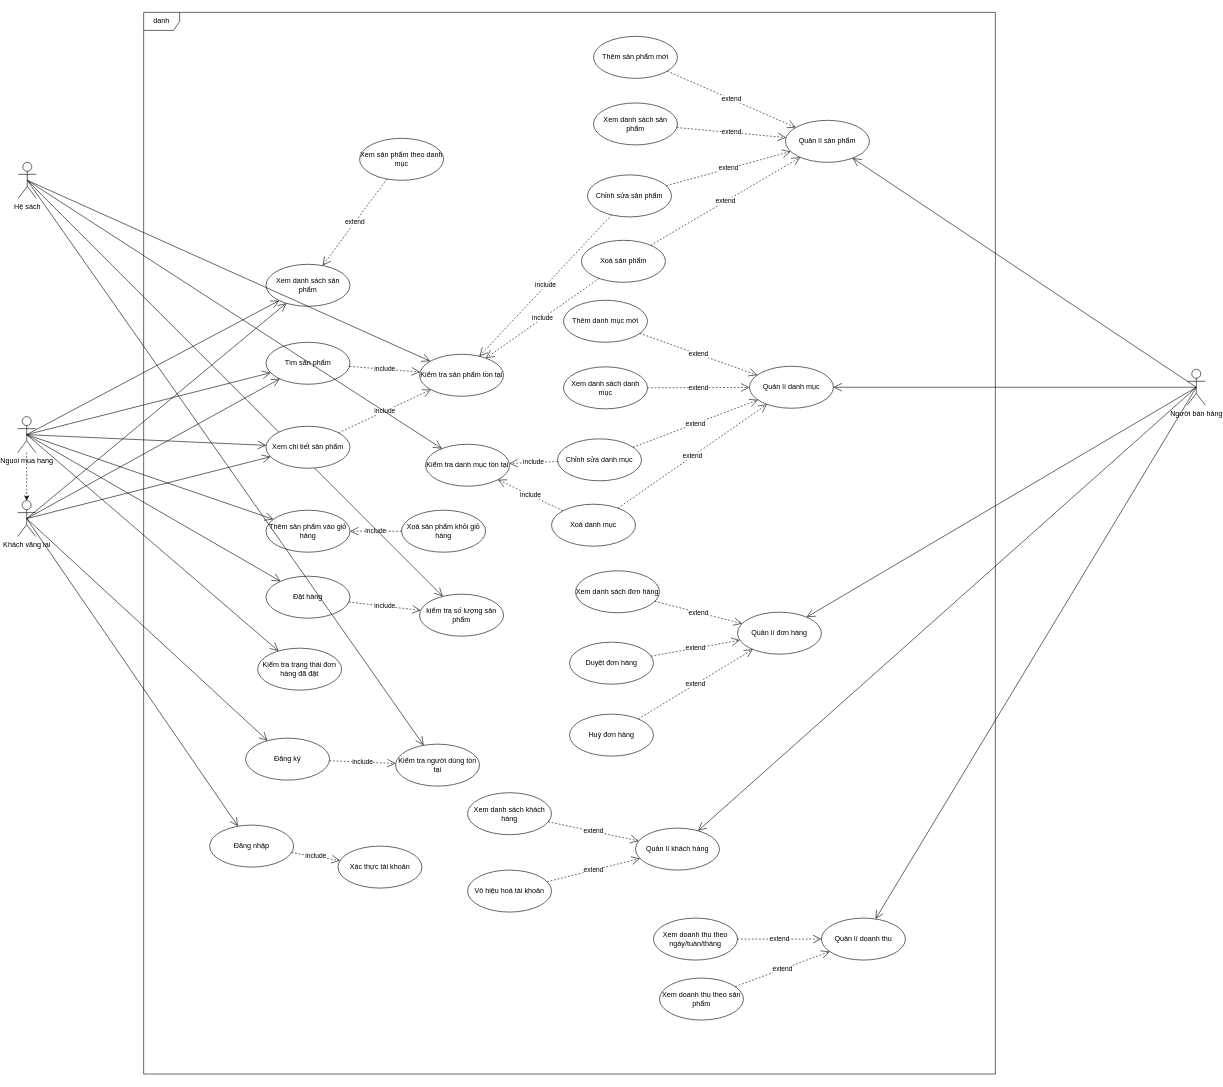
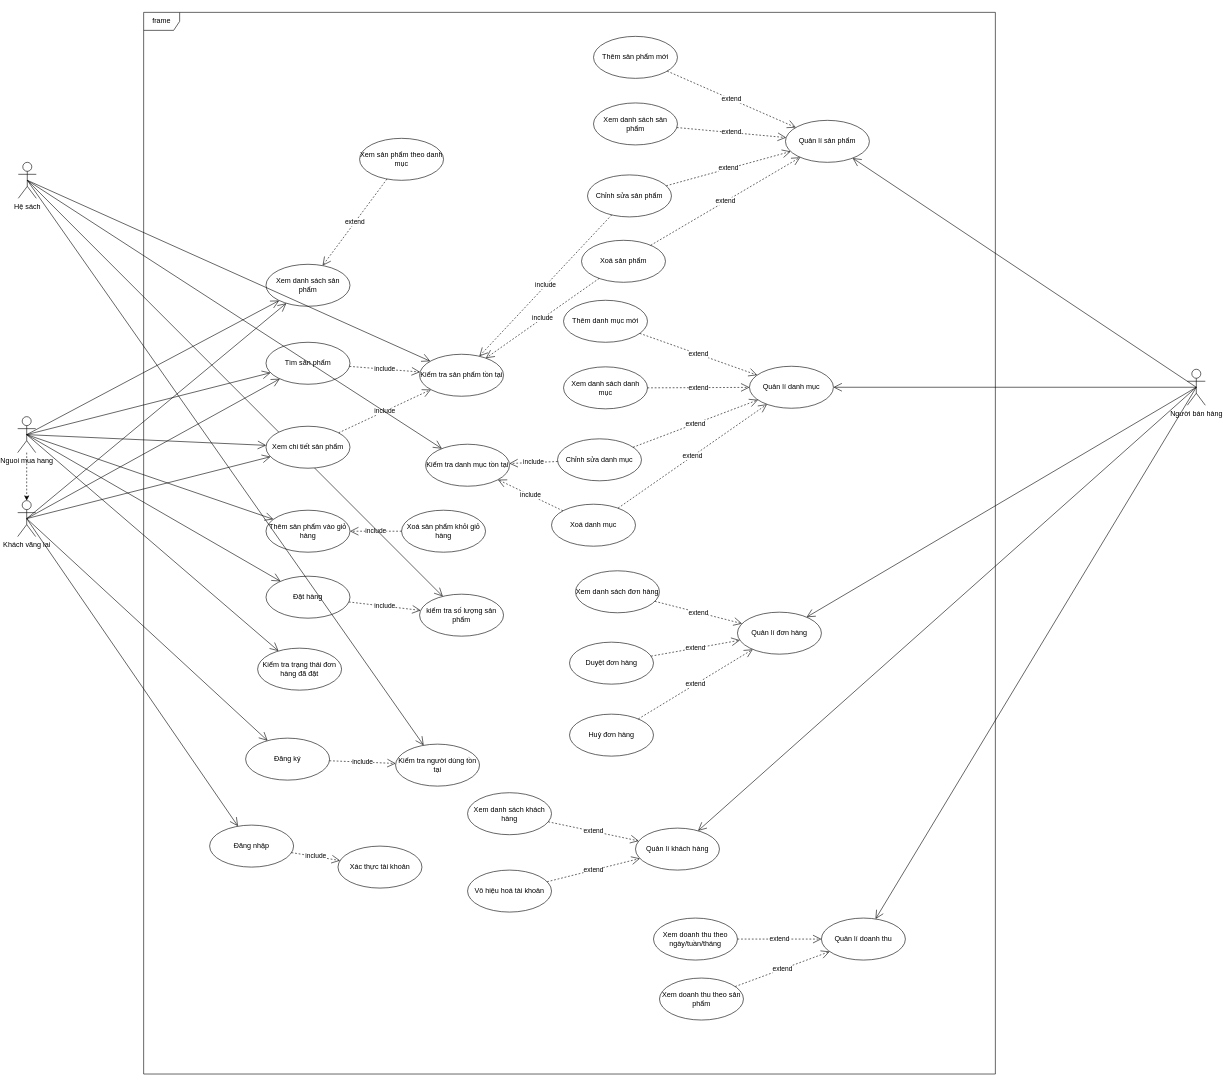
(162, 21) -> (162, 21)
